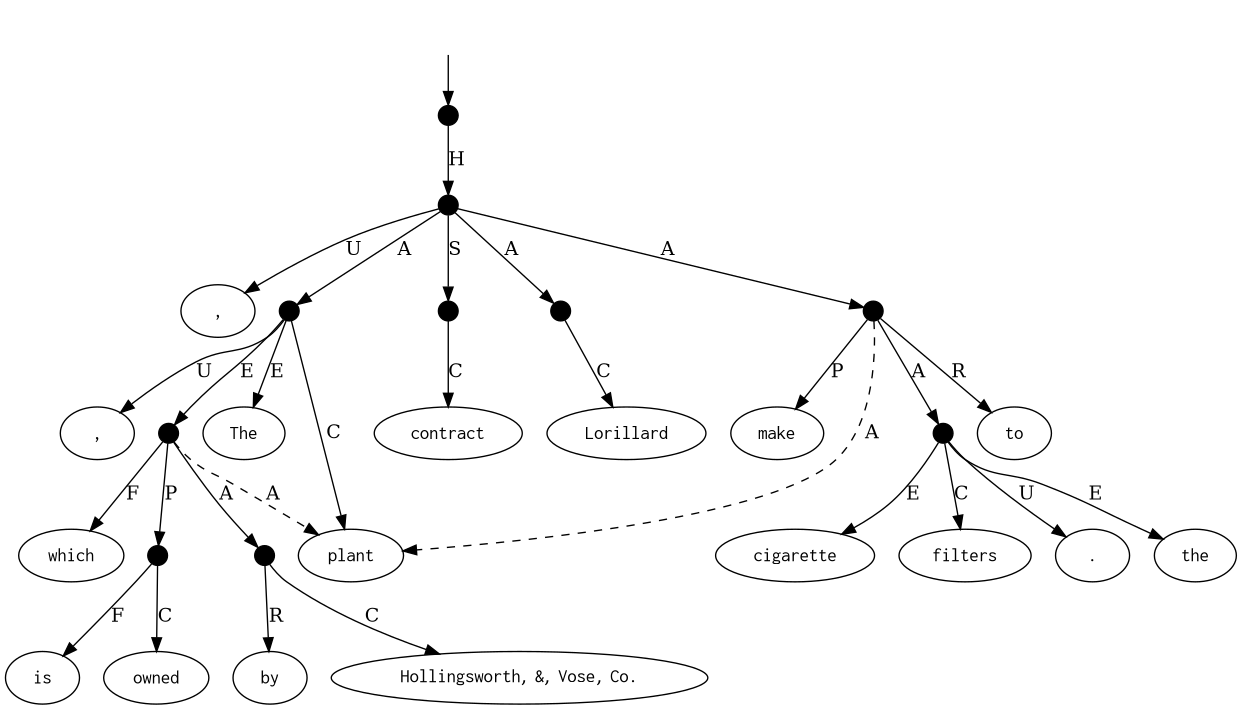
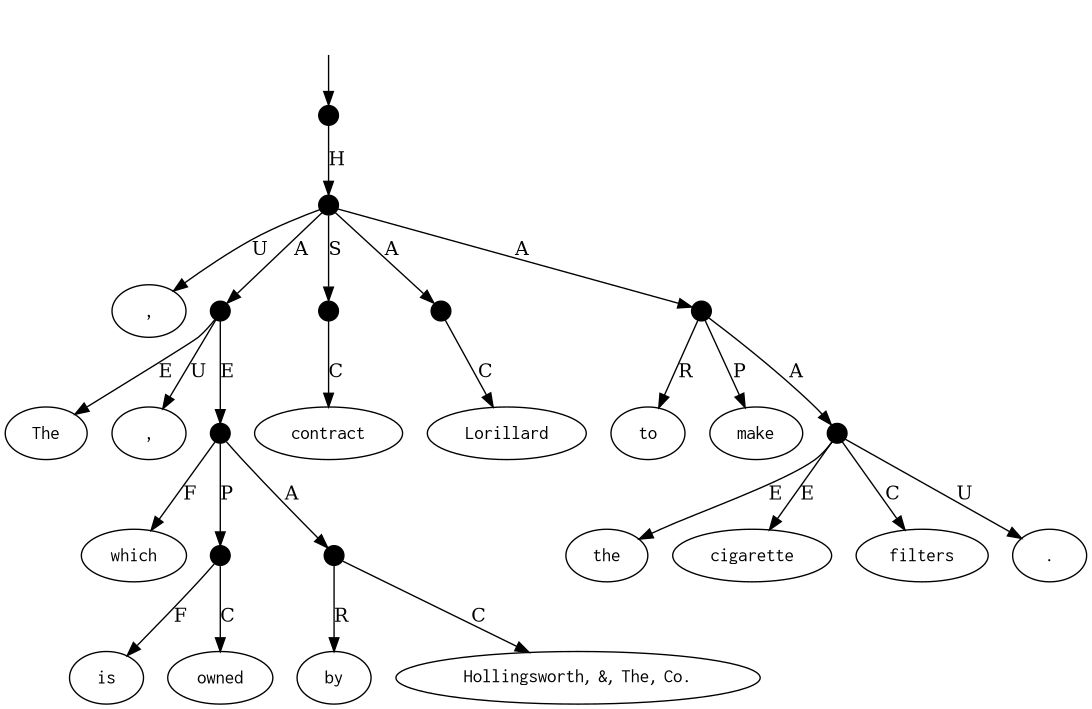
(351, 556) -> none
(577, 676) -> (636, 676)
